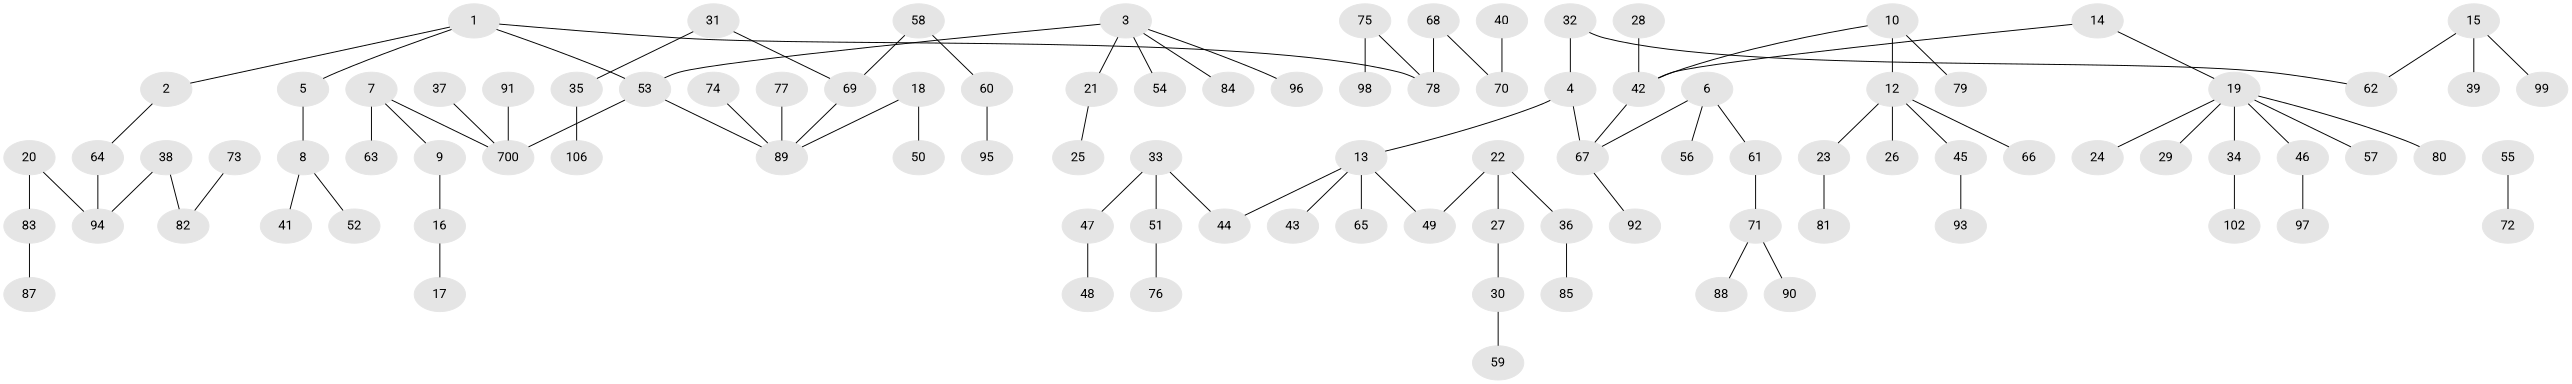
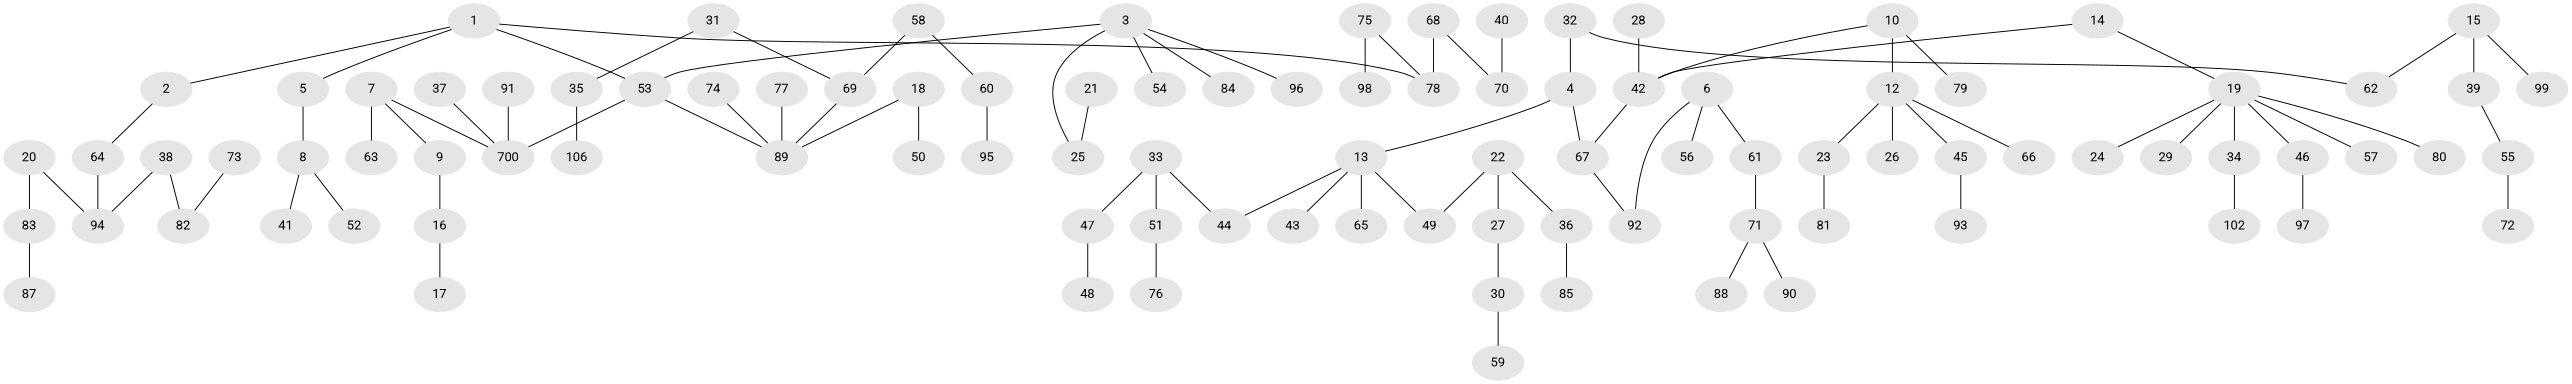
(1109, 55) -> (1056, 76)
(1645, 124) -> (1649, 148)
none -> (2491, 124)
